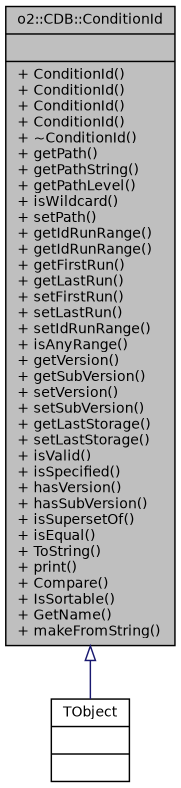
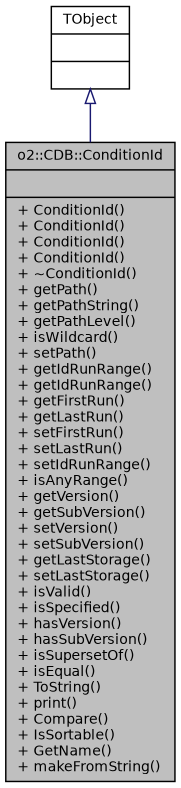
(90, 680) -> (90, 123)
